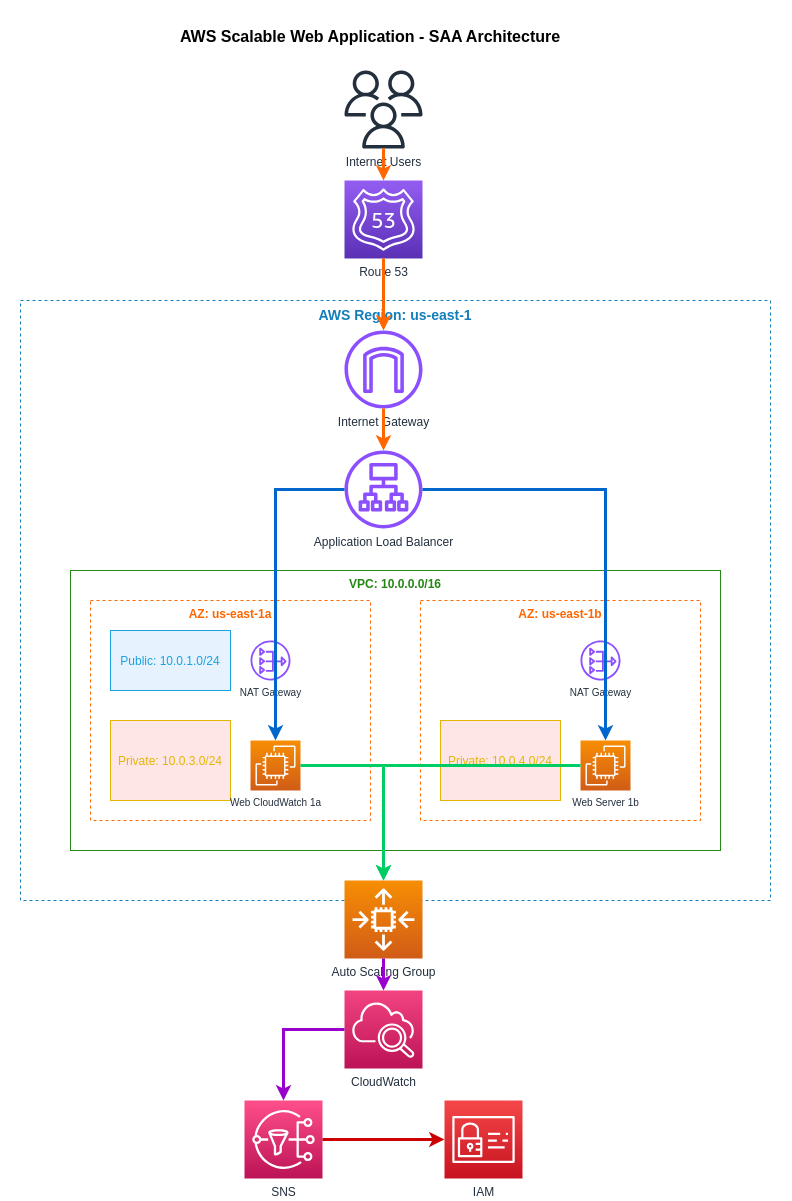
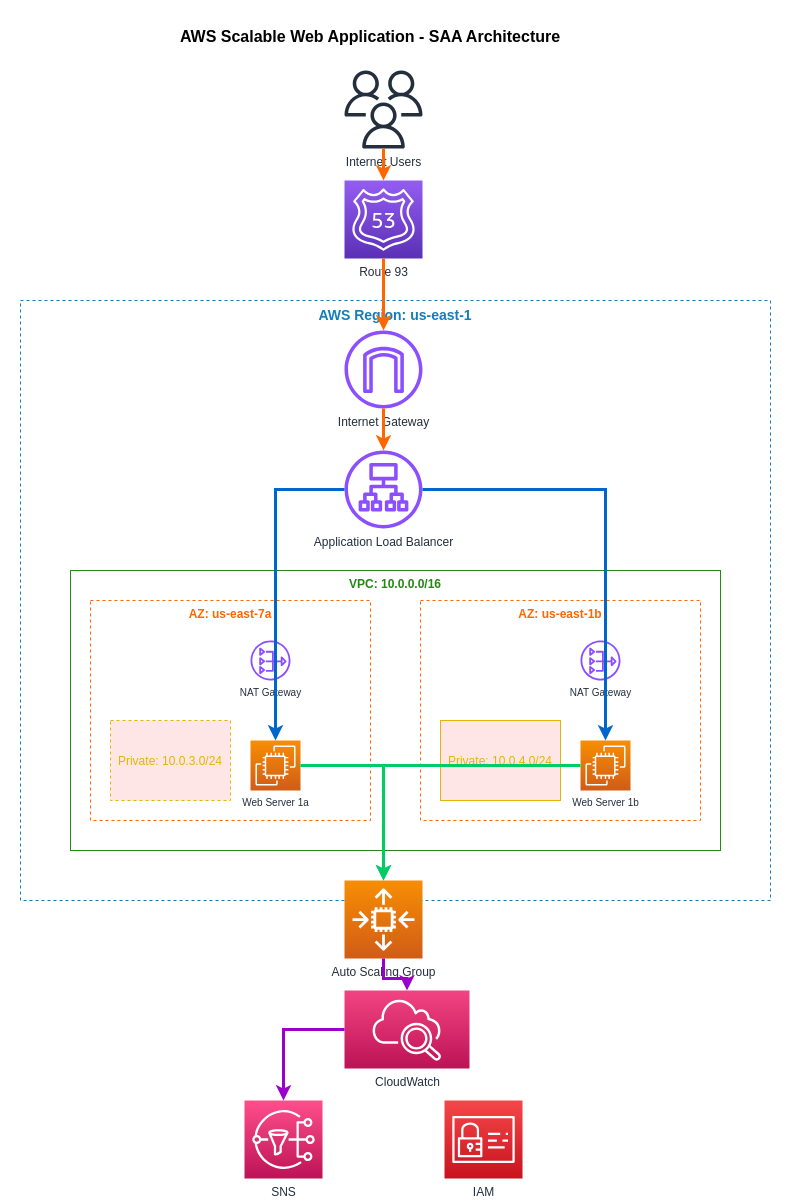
(384, 273) -> (384, 273)
(230, 614) -> (230, 614)
(171, 661) -> none
(171, 761) -> (171, 761)
(276, 804) -> (276, 804)
(384, 1030) -> (407, 1030)
(378, 1140) -> none
